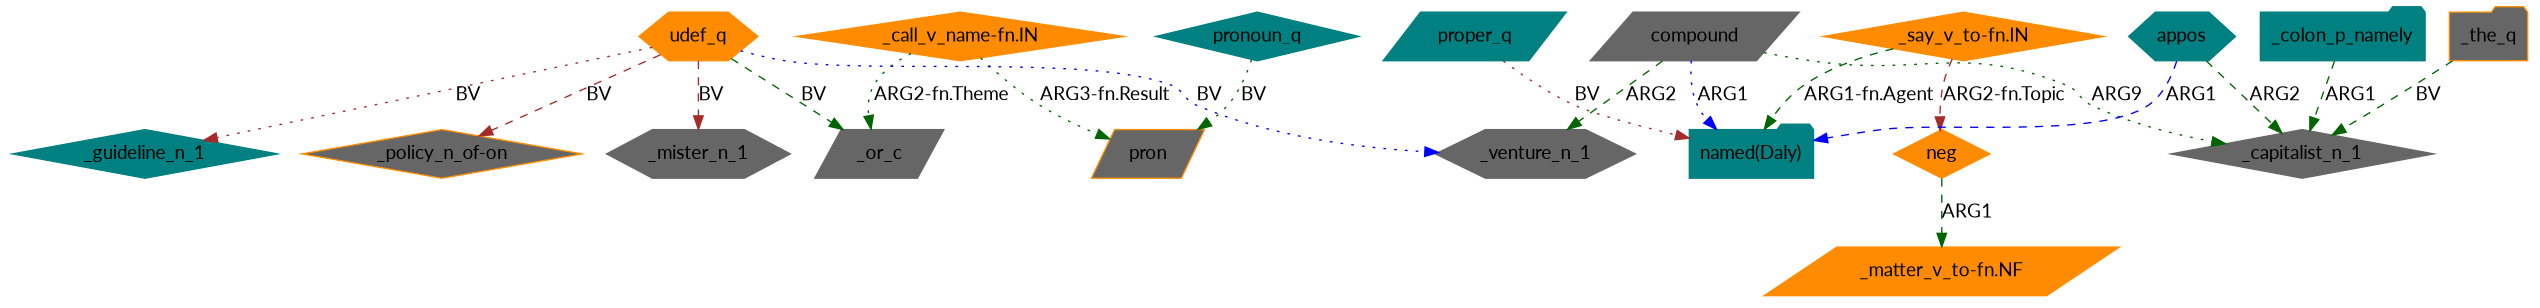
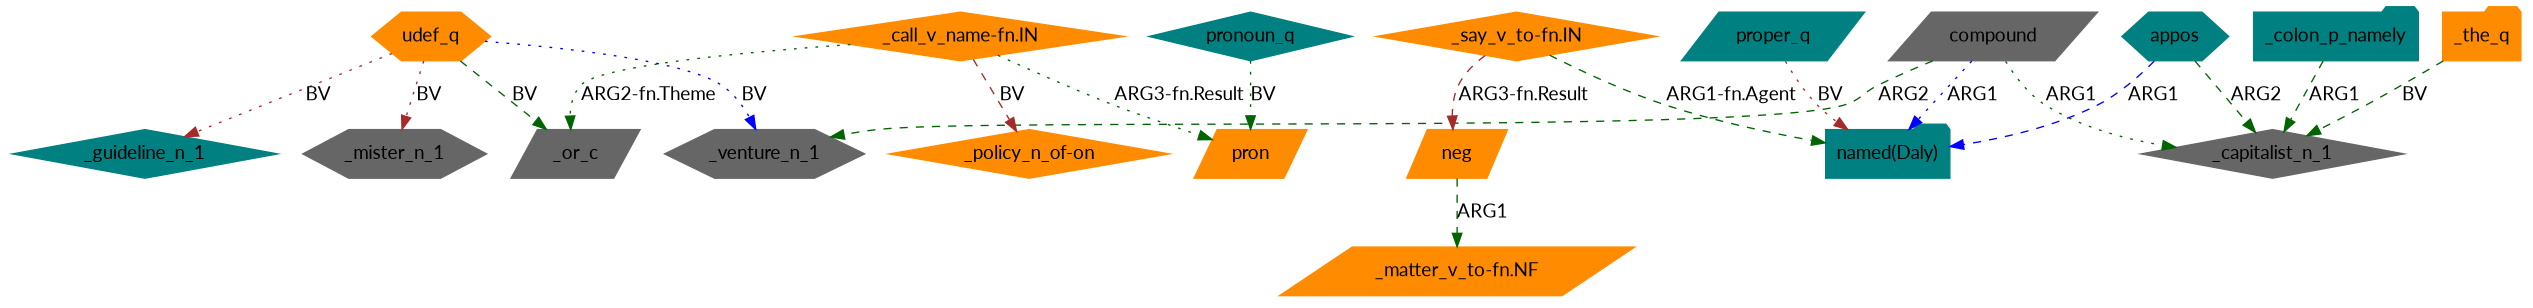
(2488, 36) -> (2482, 36)
(698, 88) -> (415, 89)
(576, 93) -> (991, 89)
(2004, 95) -> (1524, 95)
(2117, 95) -> (2071, 95)
(442, 154) -> (1029, 154)
(1148, 154) -> (1251, 154)
(1942, 154) -> (1457, 154)
